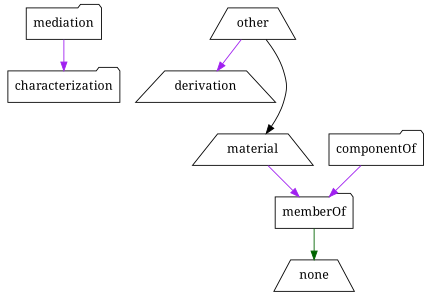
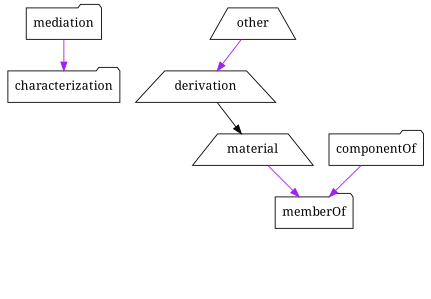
(286, 82) -> (227, 115)
(314, 276) -> none
